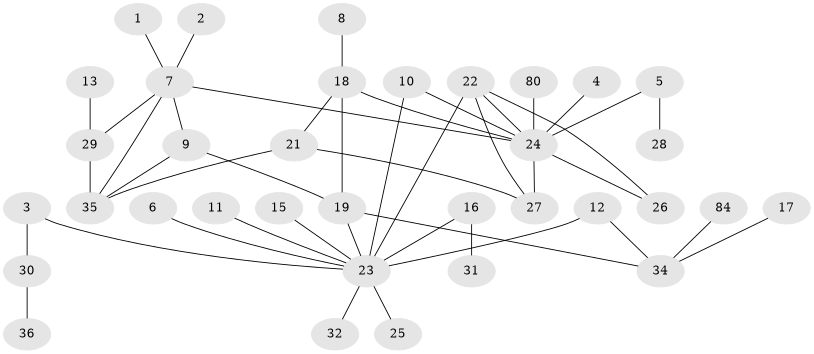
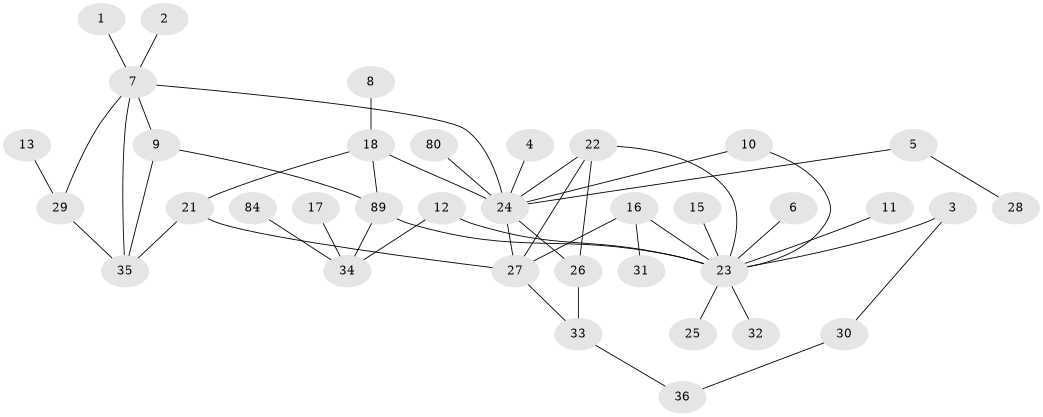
(342, 208) -> (379, 208)
none -> (589, 232)
none -> (578, 334)
